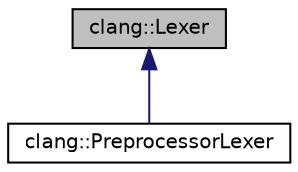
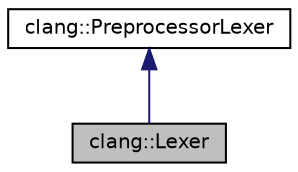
(149, 97) -> (149, 97)
